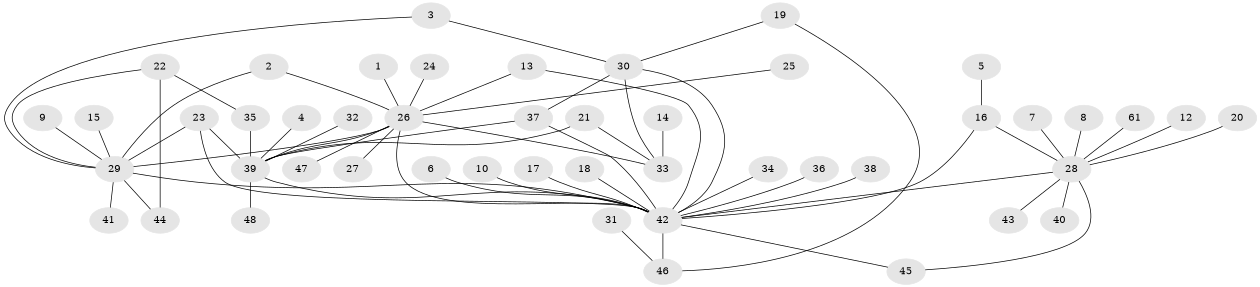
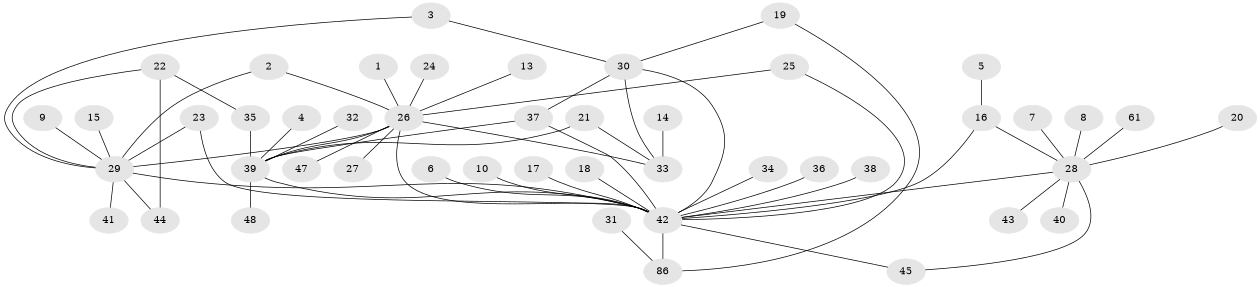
(673, 98) -> (895, 183)
(1186, 118) -> none
(225, 144) -> none
(663, 272) -> (663, 272)
